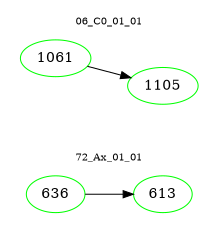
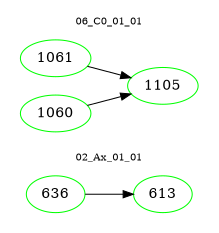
none -> (56, 113)
(109, 158) -> (109, 158)
